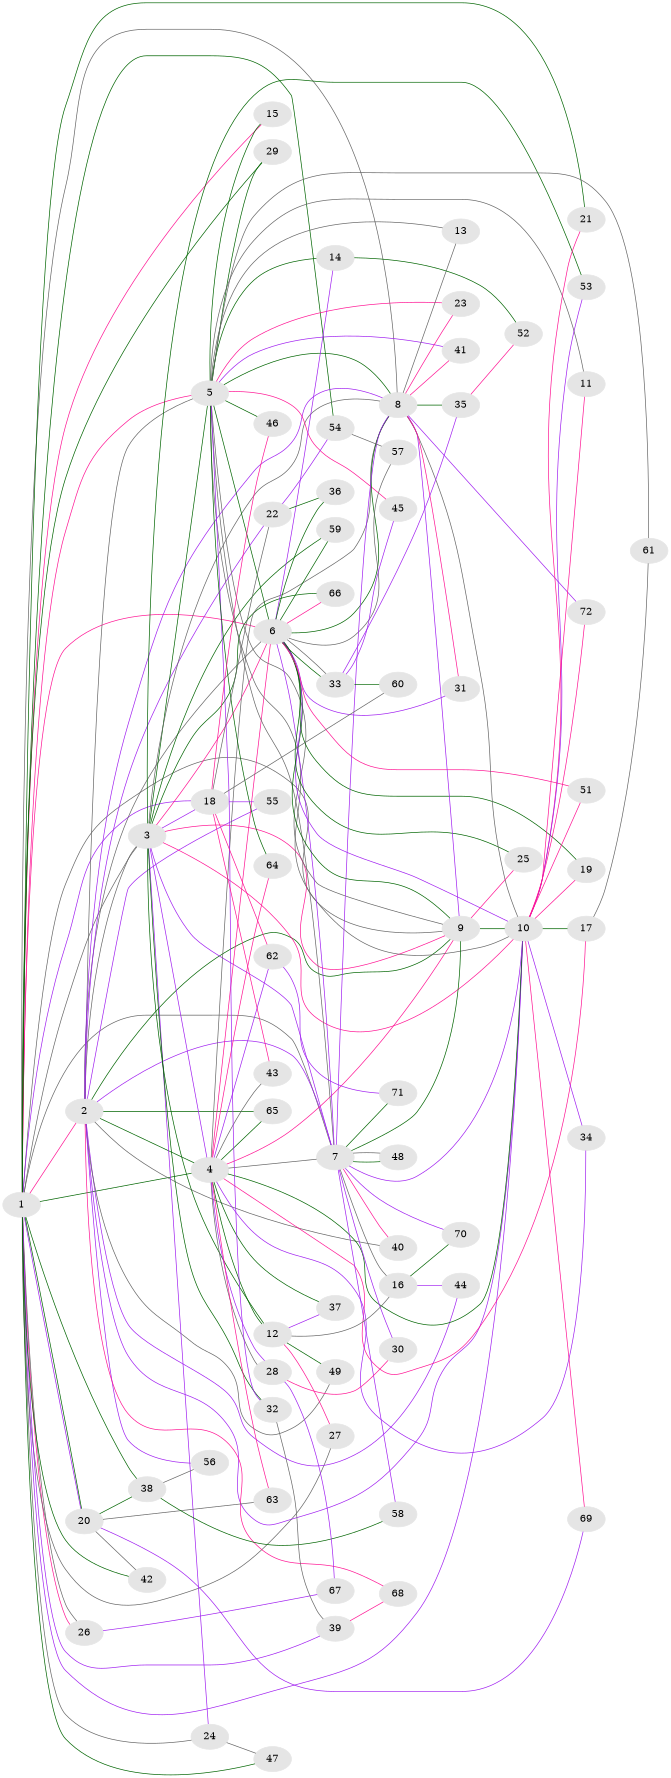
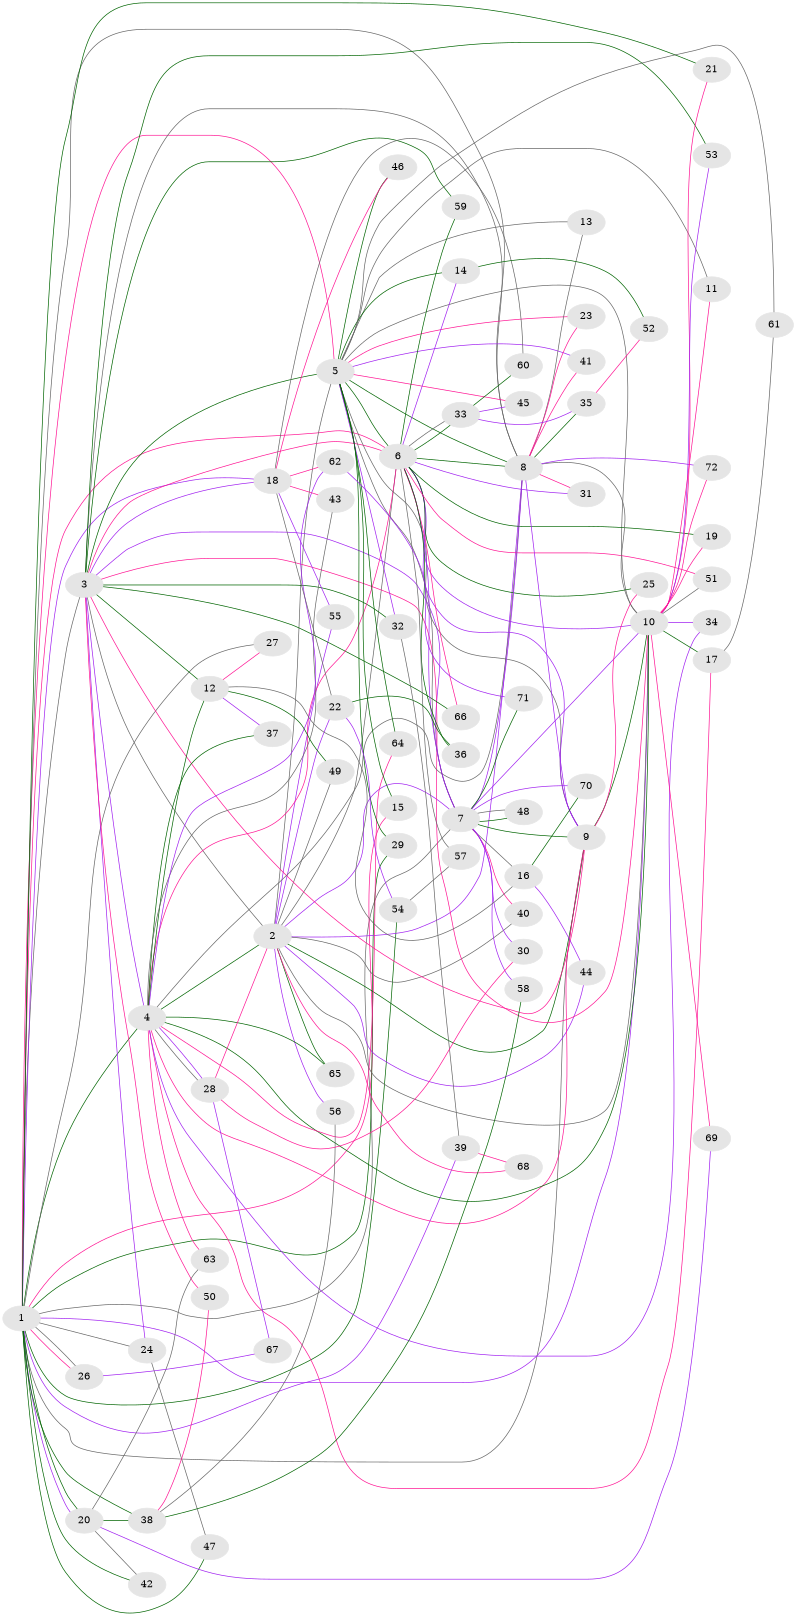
(316, 859) -> (495, 632)
(555, 860) -> (680, 601)
(53, 1158) -> (241, 1013)
(273, 1164) -> none
none -> (210, 1298)
(370, 1487) -> (598, 1115)
